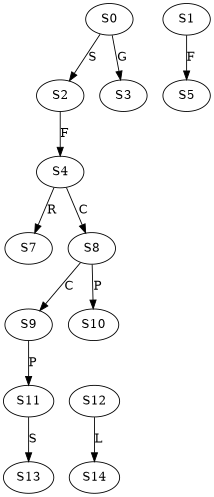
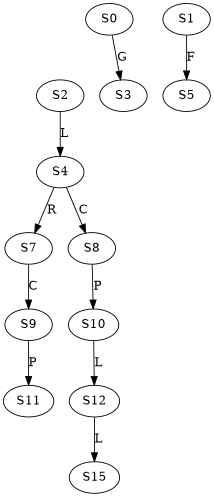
(87, 54) -> none
(65, 134) -> (65, 134)
(63, 283) -> (29, 282)
none -> (94, 359)
(29, 478) -> none
(94, 478) -> (94, 478)
